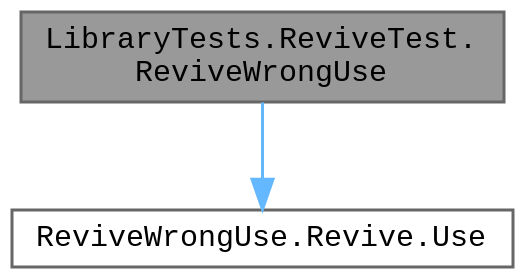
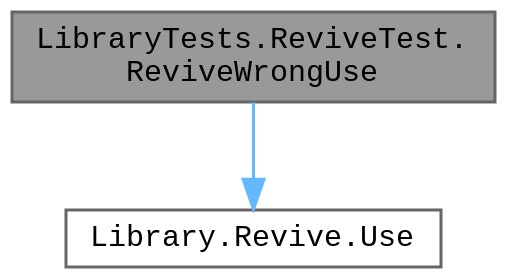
(262, 238) -> (254, 238)
